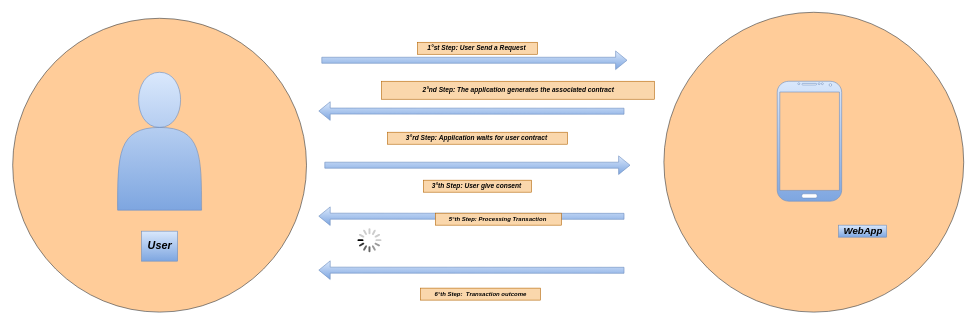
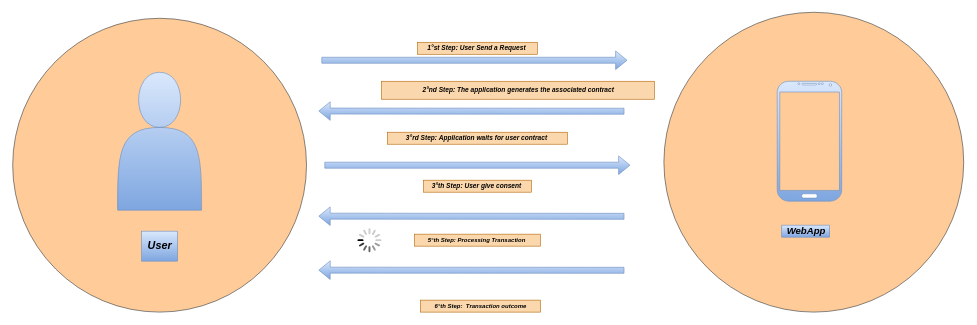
(498, 219) -> (477, 240)
(863, 231) -> (806, 231)
(480, 294) -> (480, 306)
